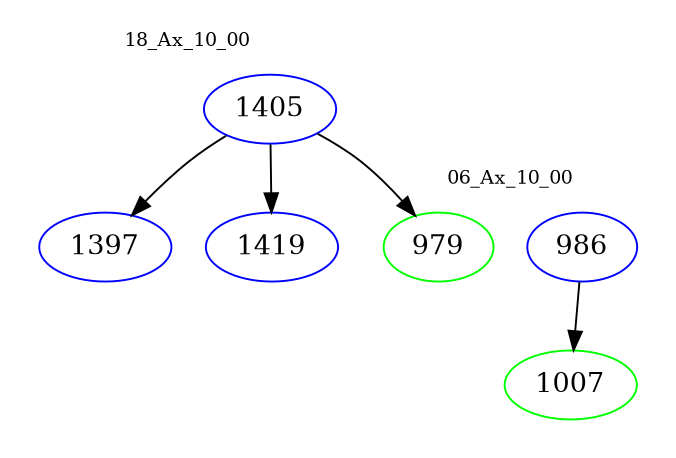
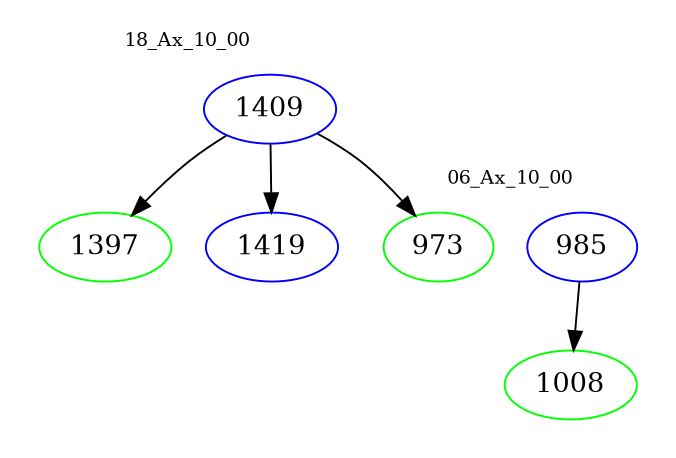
(270, 109) -> (270, 109)
(105, 247) -> (105, 247)
(439, 247) -> (439, 247)
(582, 247) -> (582, 247)
(571, 385) -> (571, 385)
